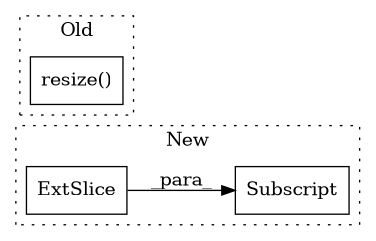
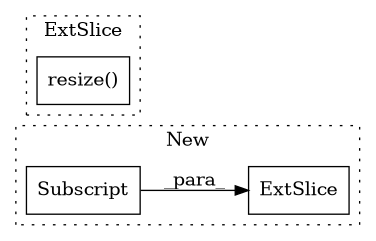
(77, 31) -> (83, 31)
(175, 190) -> (188, 190)
